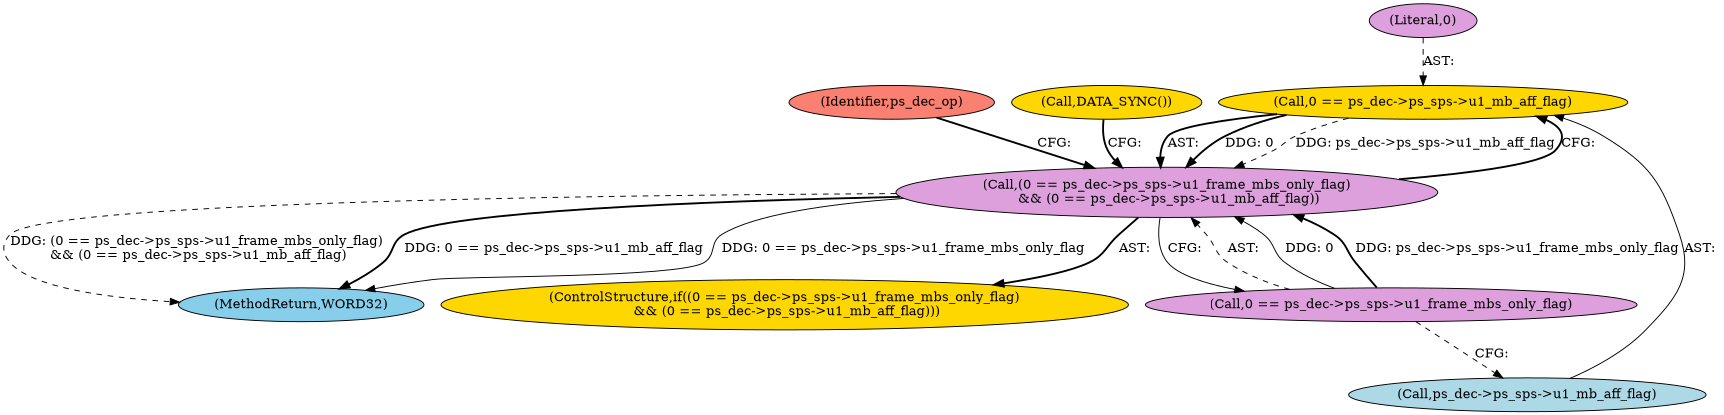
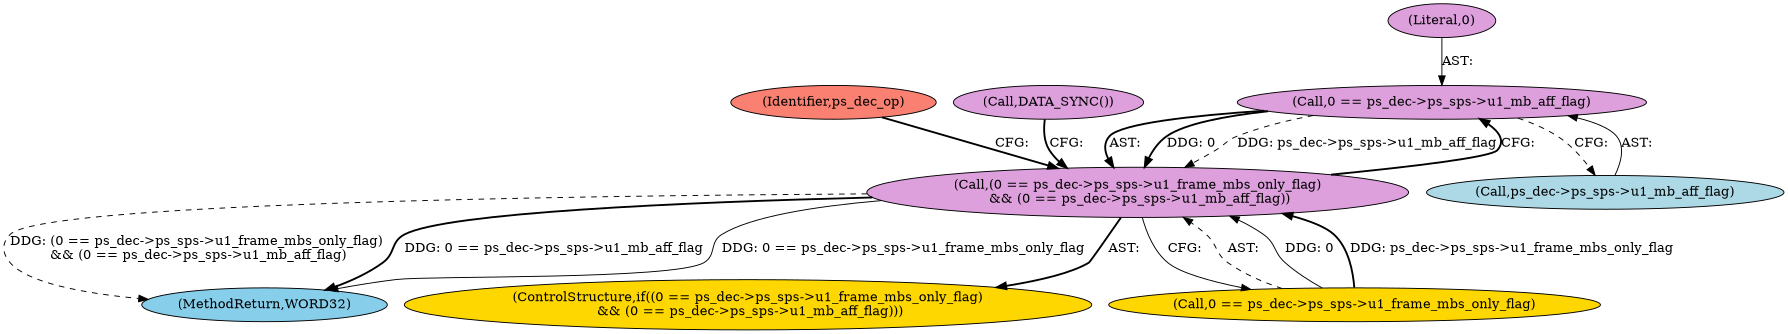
(1423, 57) -> (1442, 57)
(1107, 102) -> (1048, 102)
(1423, 102) -> (1442, 102)
(1391, 305) -> (1355, 305)
(1455, 347) -> (1558, 137)
